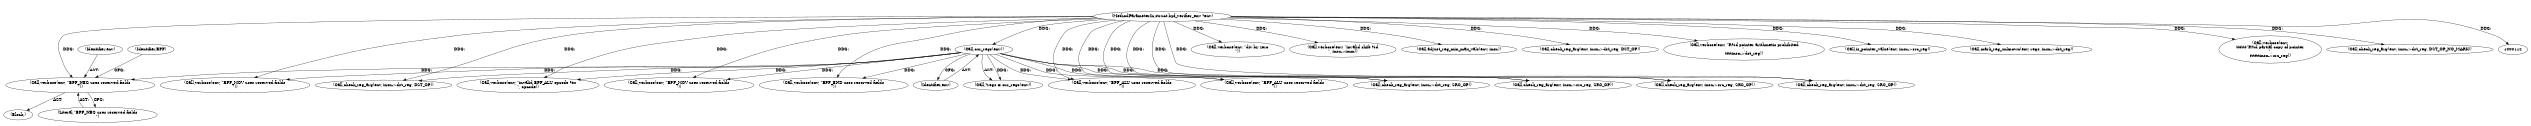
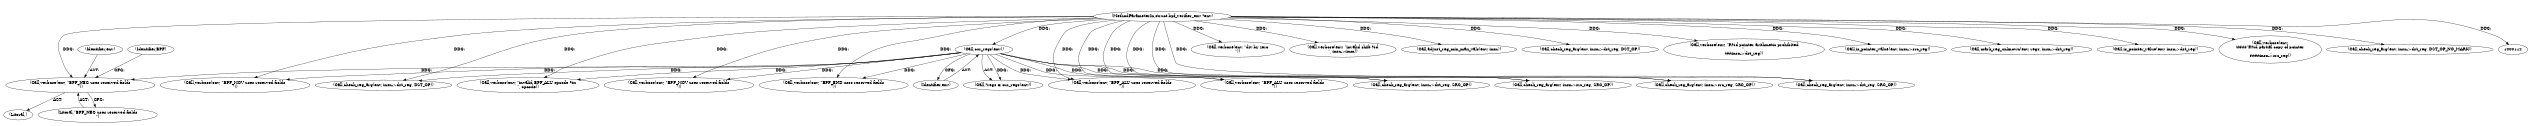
none -> (2155, 49)
(18, 115) -> (18, 115)
